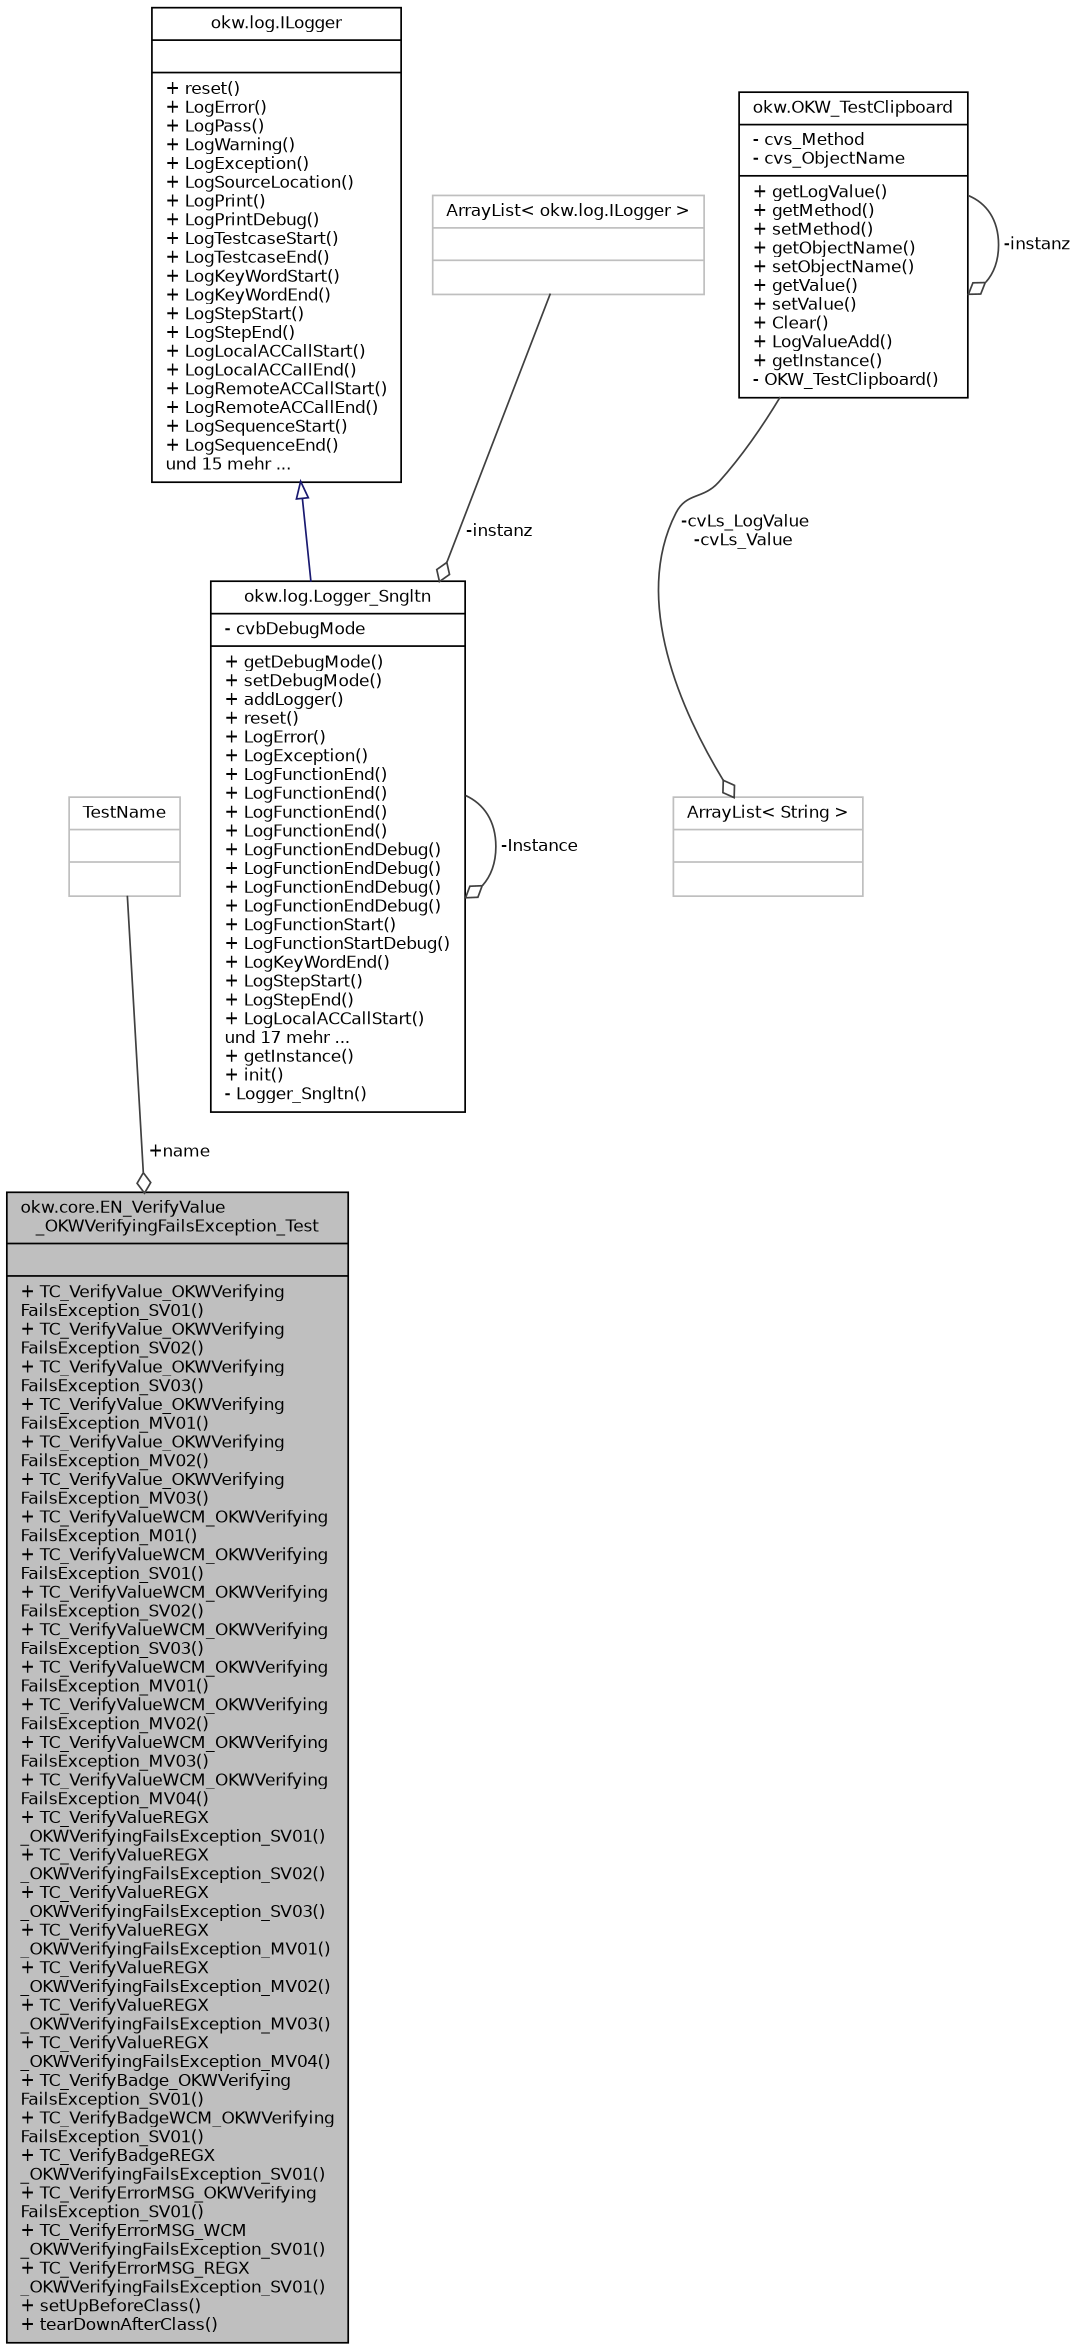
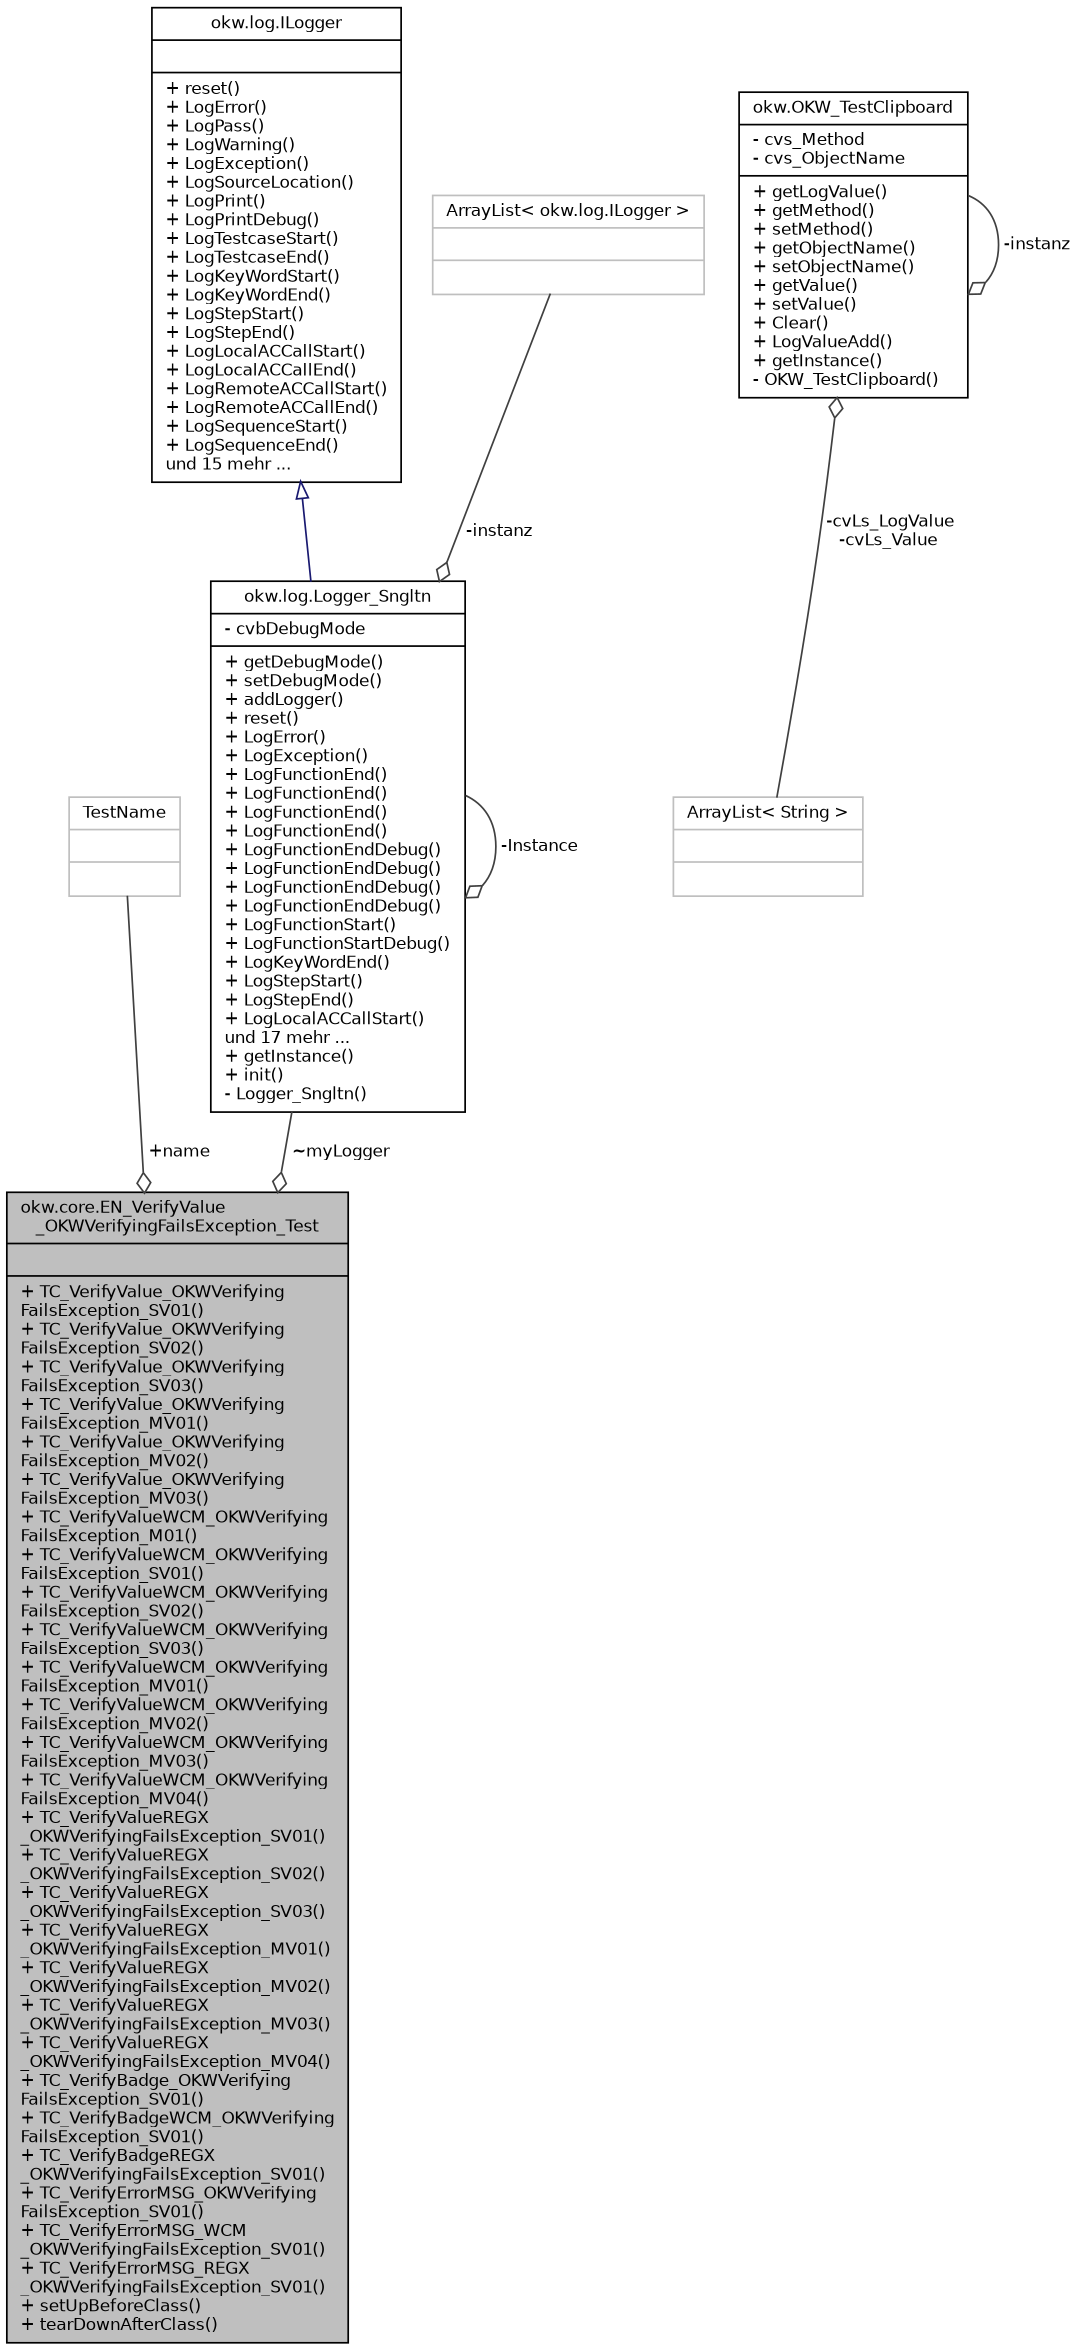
(660, 572) -> (809, 608)
none -> (287, 1142)
